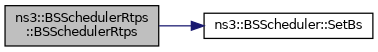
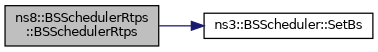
(82, 26) -> (82, 26)
